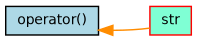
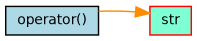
(131, 30) -> (117, 11)
